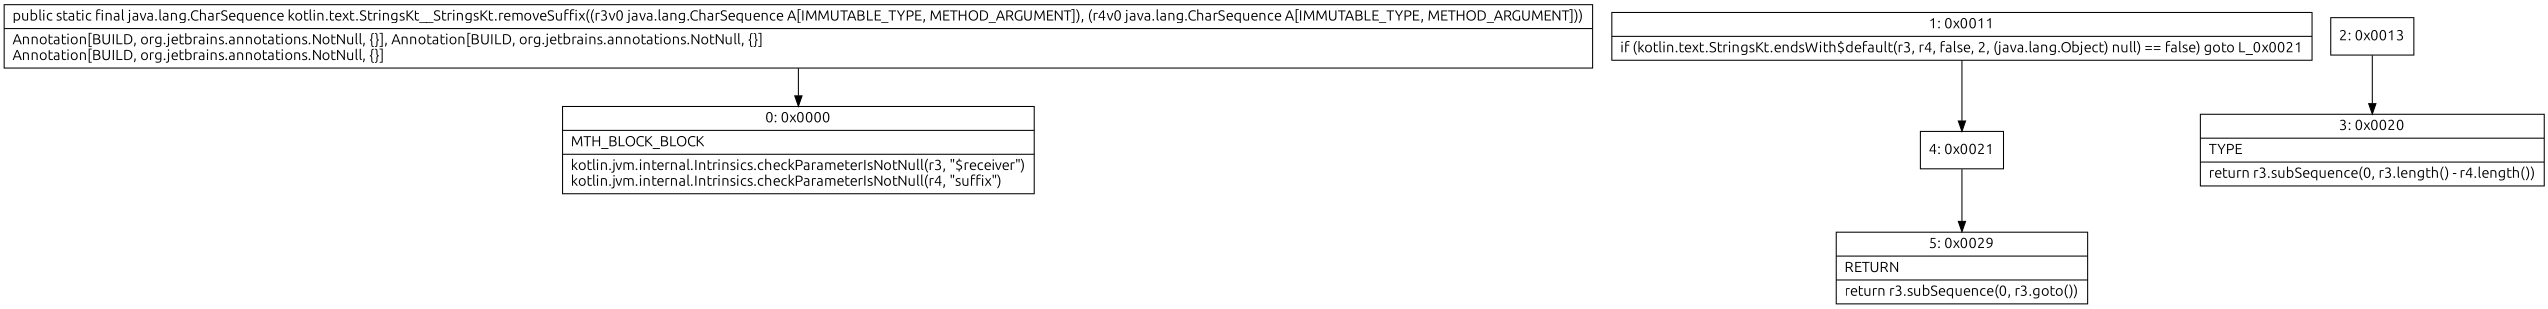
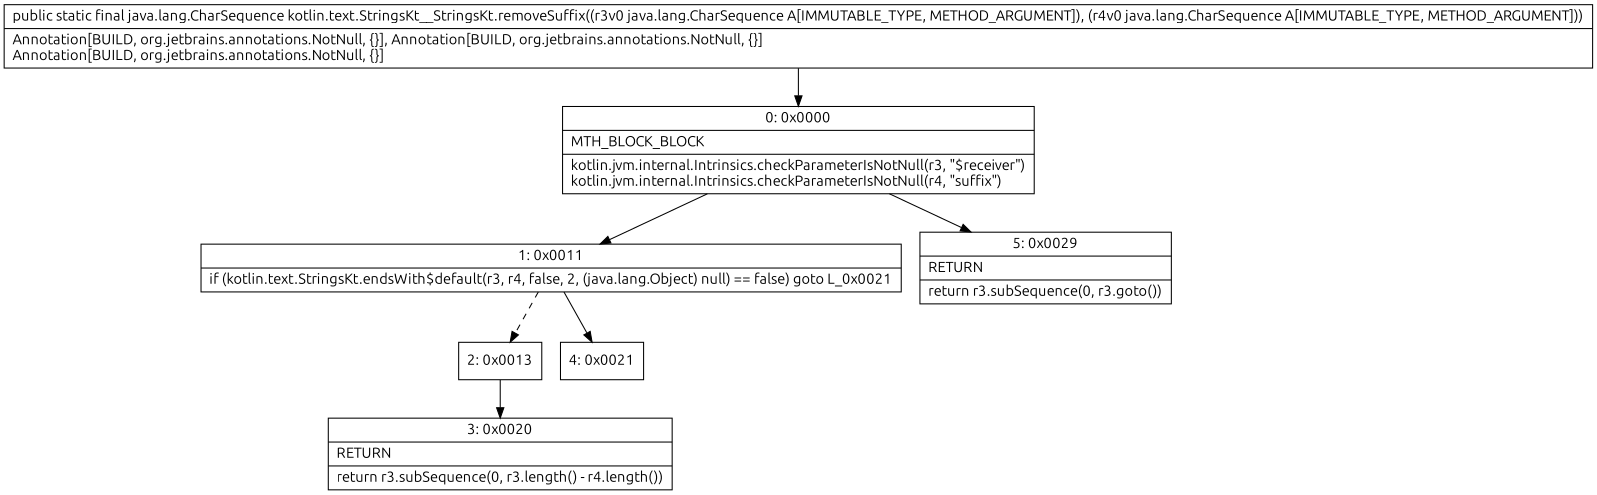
(2226, 150) -> (364, 453)
(1962, 195) -> (925, 211)
none -> (658, 217)
none -> (527, 312)
